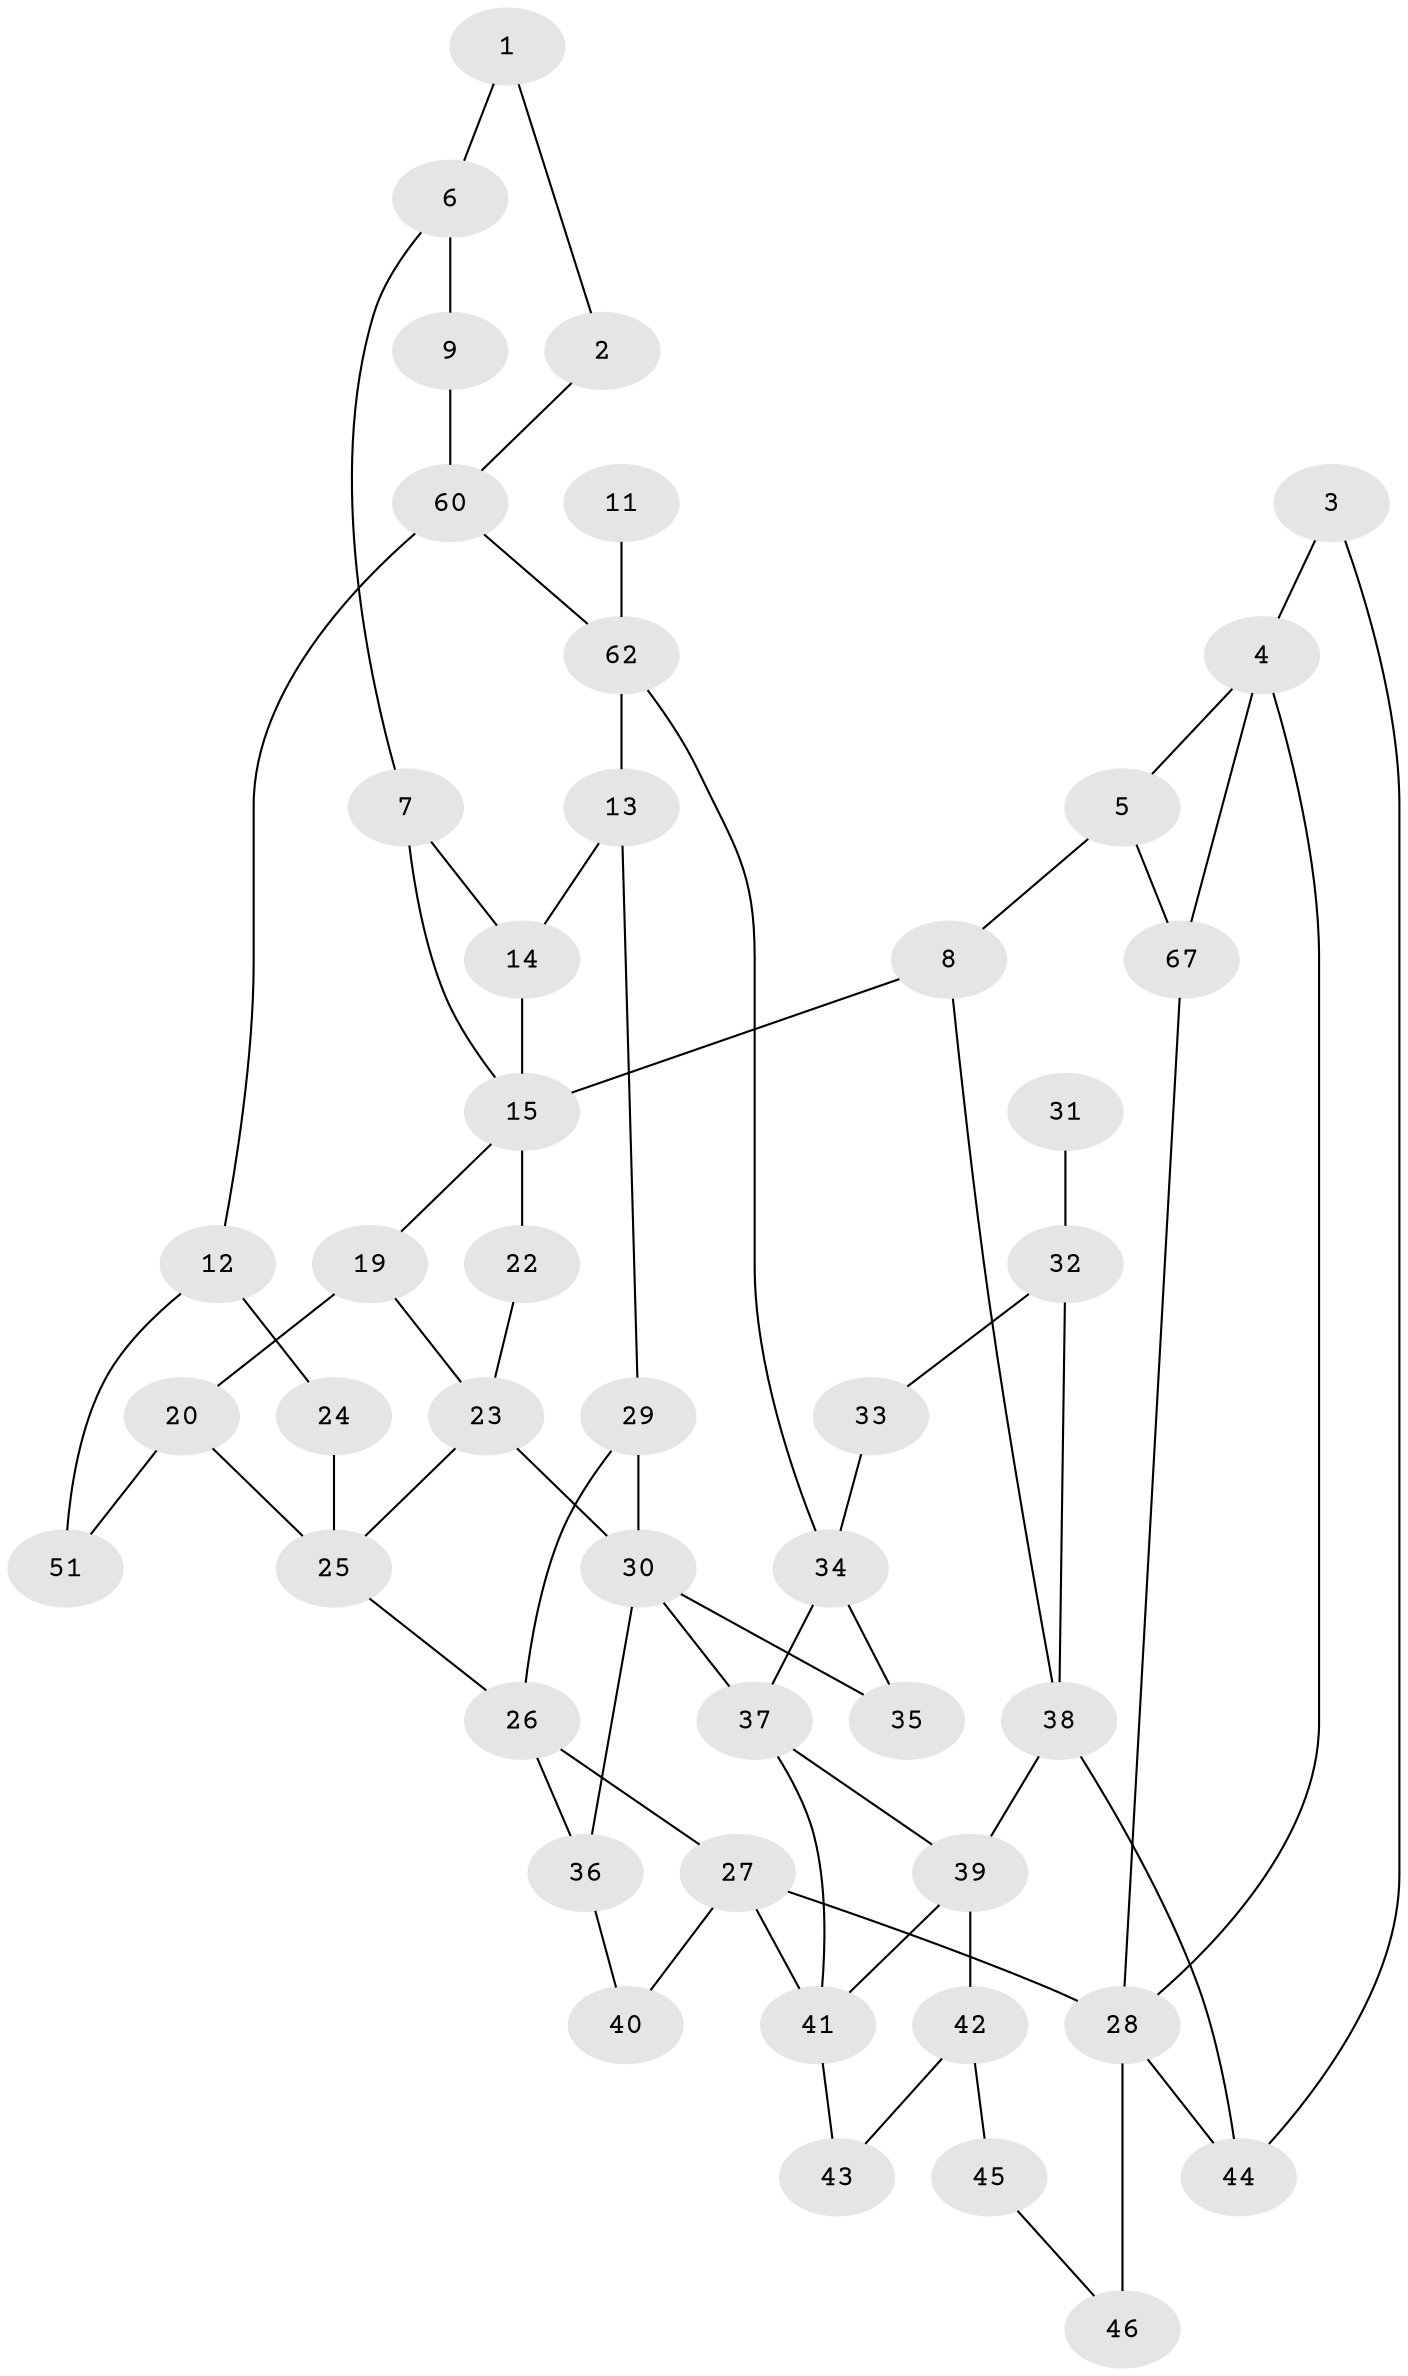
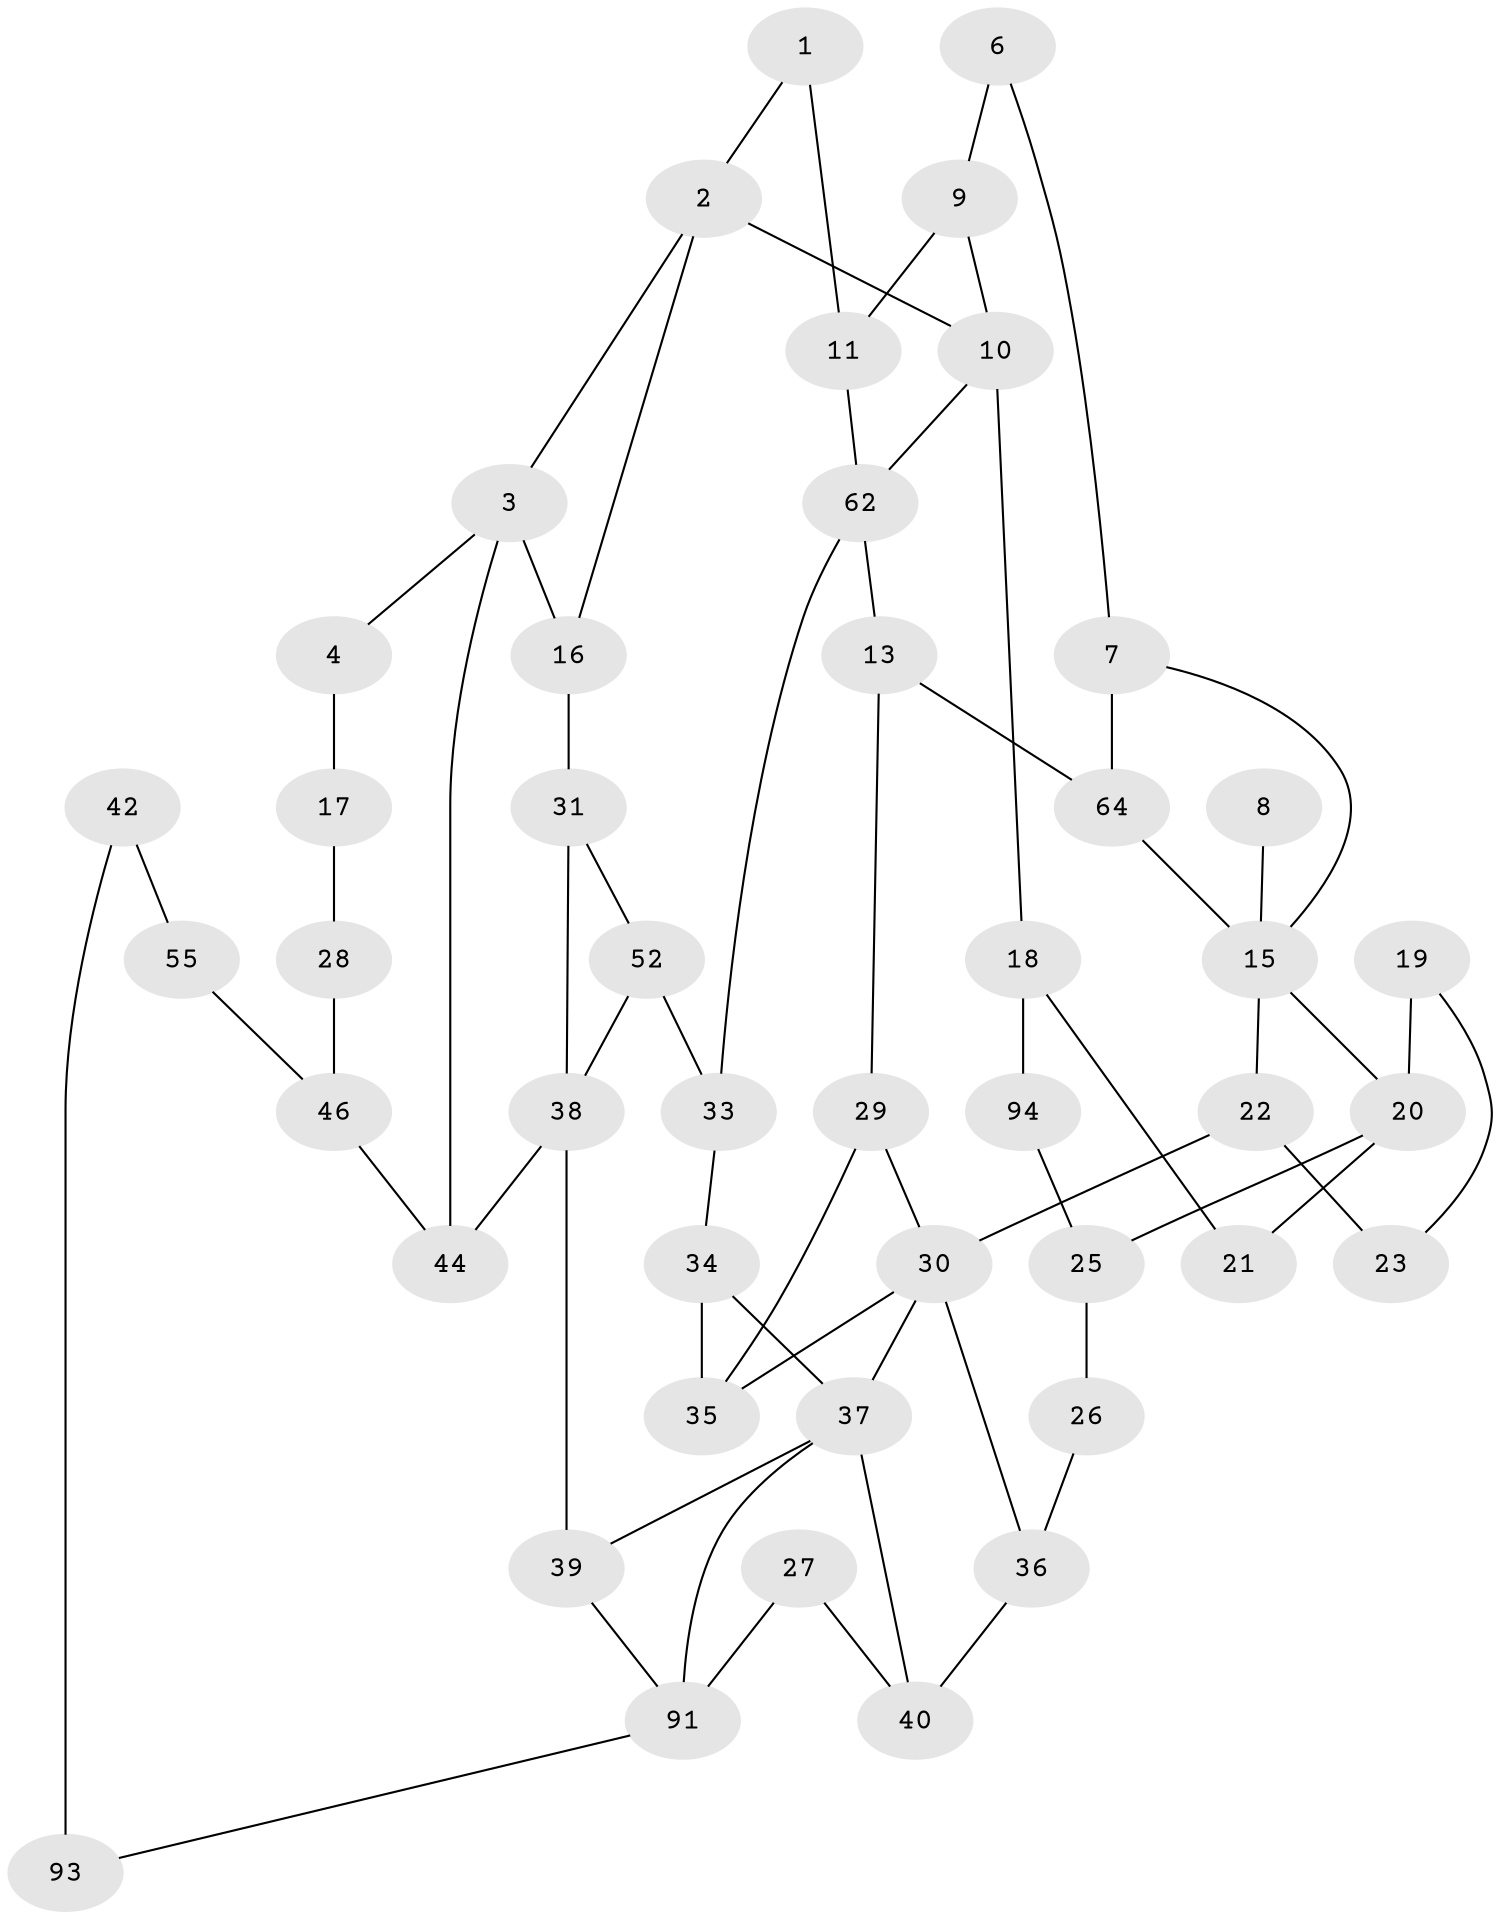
(479, 122) -> (824, 199)
none -> (902, 275)
none -> (607, 351)
(450, 503) -> (996, 351)
none -> (569, 655)
(1122, 808) -> none
(522, 960) -> (1112, 808)
(1182, 960) -> (334, 808)
(755, 1102) -> (757, 801)
(446, 1188) -> (1334, 1036)
(218, 1264) -> (1023, 960)
(1065, 1264) -> (647, 960)
(995, 1342) -> (568, 960)
(1319, 1368) -> none
(334, 1416) -> (1023, 1112)
(410, 1492) -> none
(562, 1492) -> (1094, 1187)
(551, 1560) -> (797, 1269)
none -> (885, 1568)
(66, 1569) -> (1239, 1264)
(630, 1797) -> none
(970, 1942) -> none
(934, 1943) -> none
(818, 2025) -> (683, 1721)
(1181, 2101) -> (392, 1188)
(837, 2177) -> (66, 1873)
(989, 2177) -> (182, 960)
